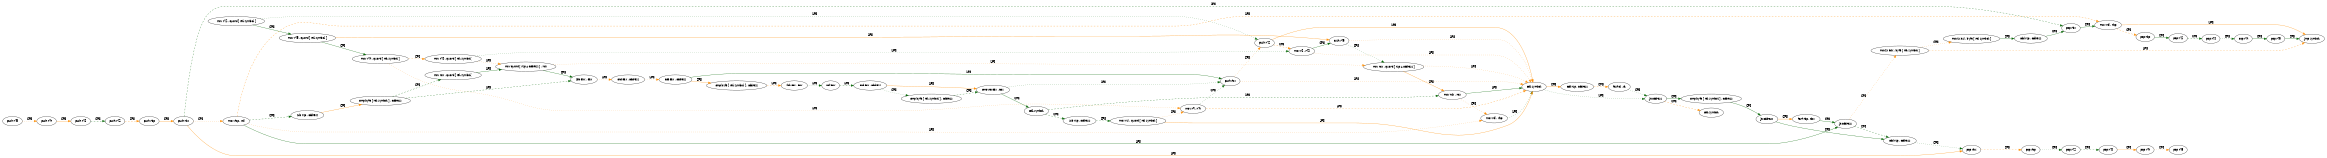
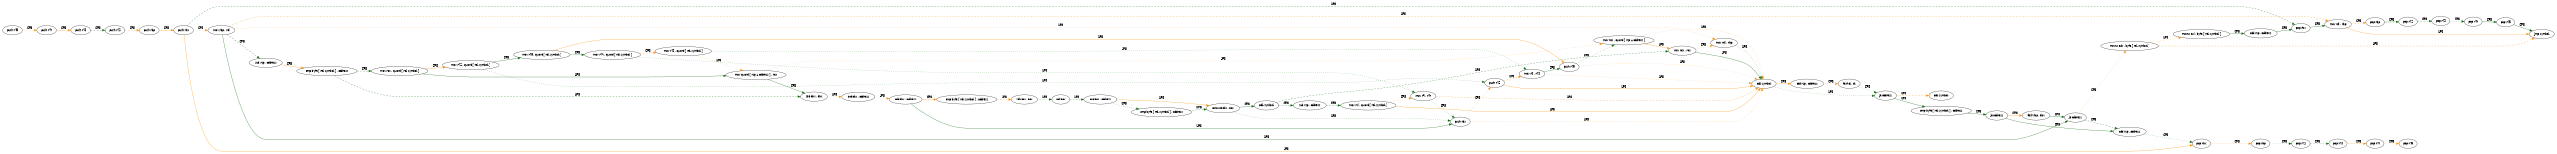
(1936, 42) -> (2166, 38)
none -> (434, 68)
(1431, 82) -> (1661, 45)
(779, 111) -> (1026, 73)
